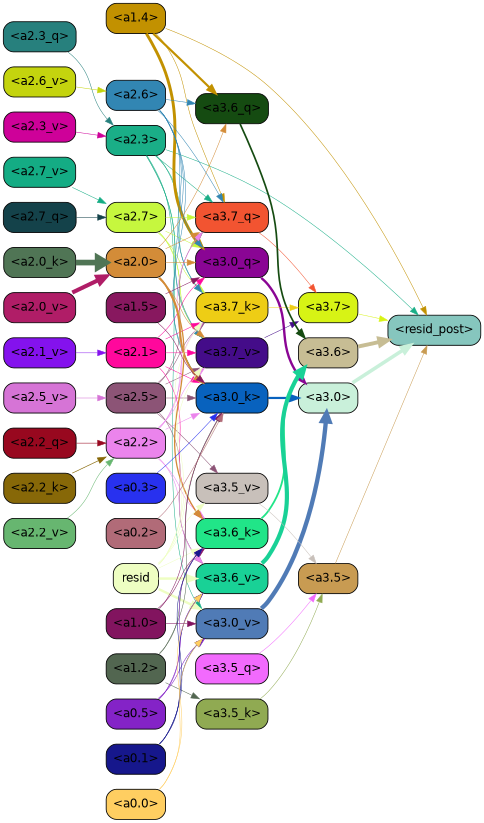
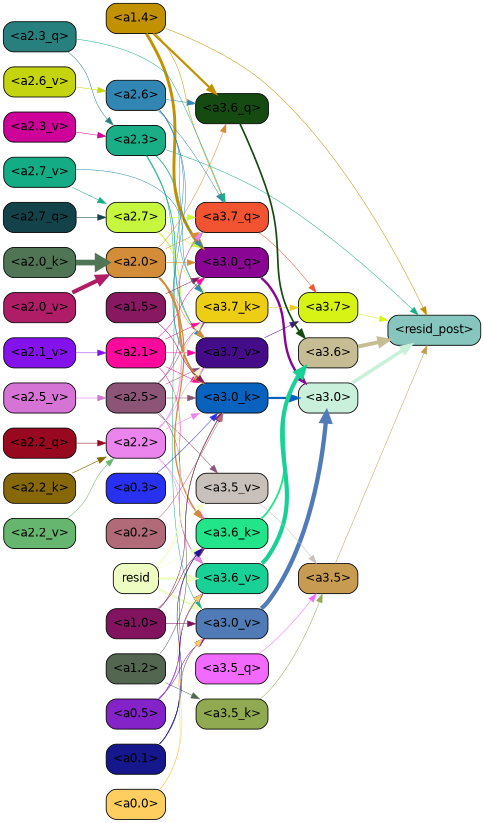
(191, 185) -> (176, 89)
(180, 198) -> (156, 188)
(180, 605) -> none
